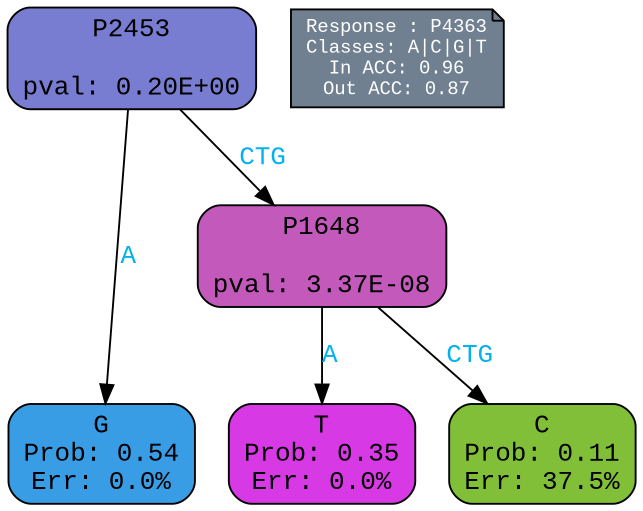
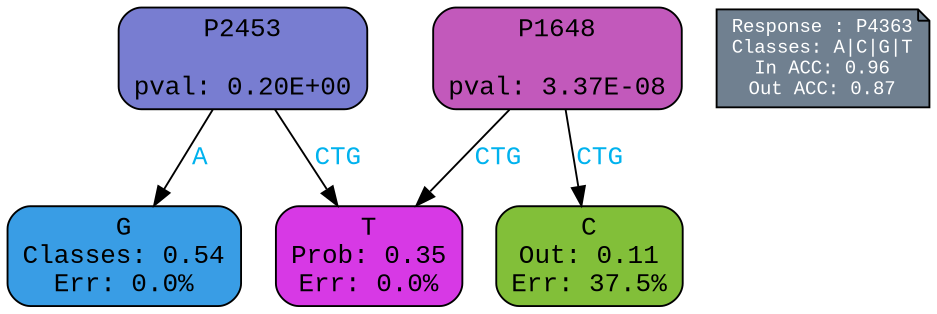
(220, 150) -> (301, 149)
(331, 355) -> (498, 157)
(102, 454) -> (124, 256)
(542, 454) -> (589, 256)
